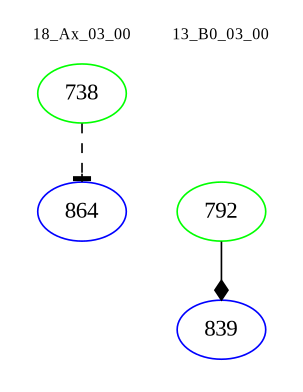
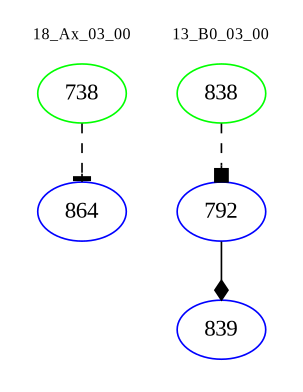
none -> (221, 93)
(221, 212) -> (221, 212)
